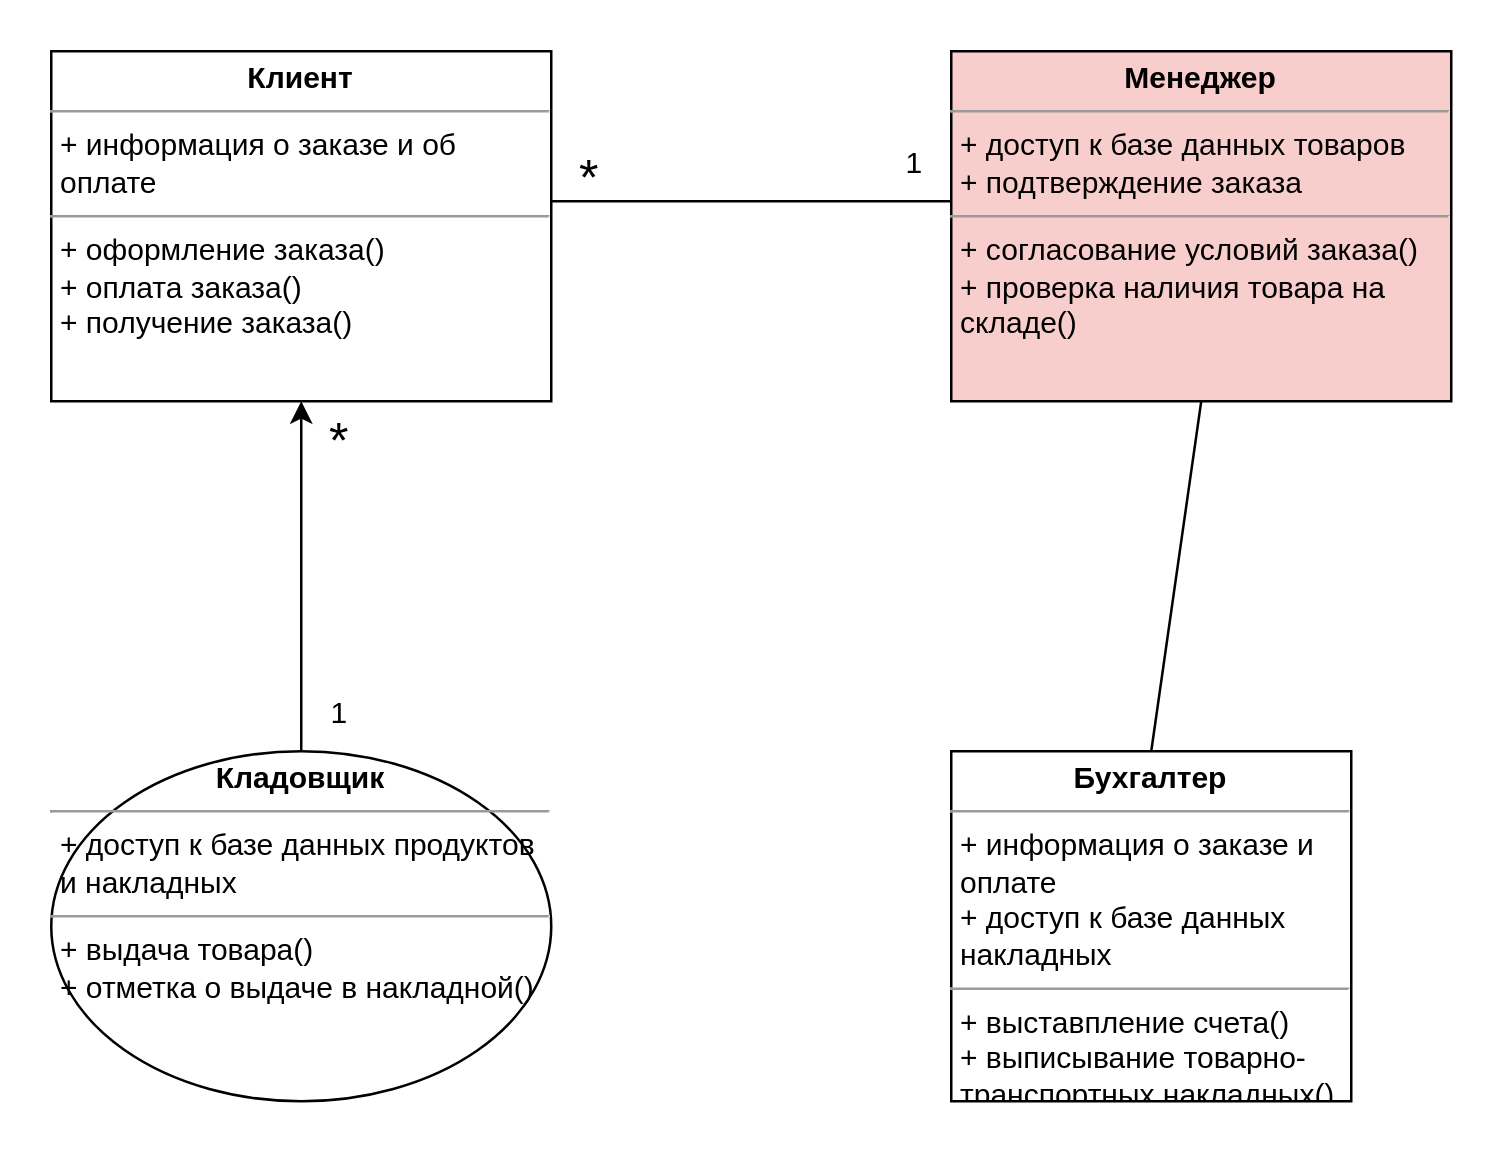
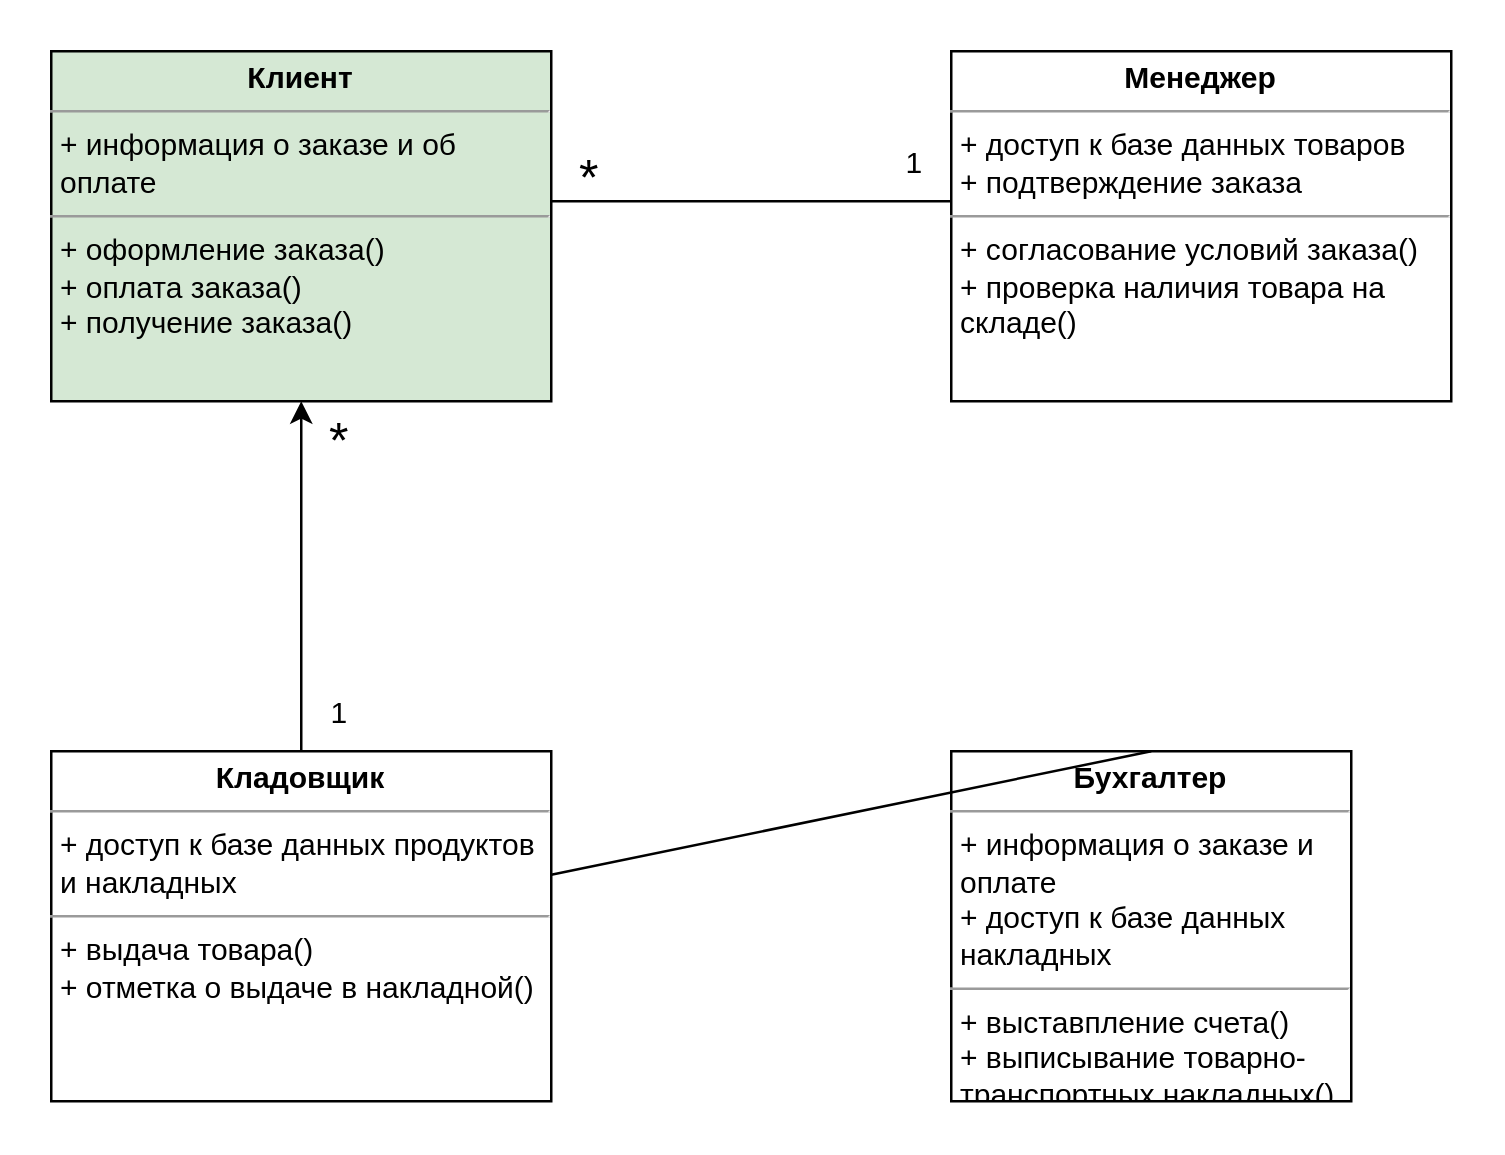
(301, 226) -> (301, 226)
(1201, 226) -> (1201, 226)
(1176, 577) -> (851, 813)
(301, 926) -> (301, 926)
